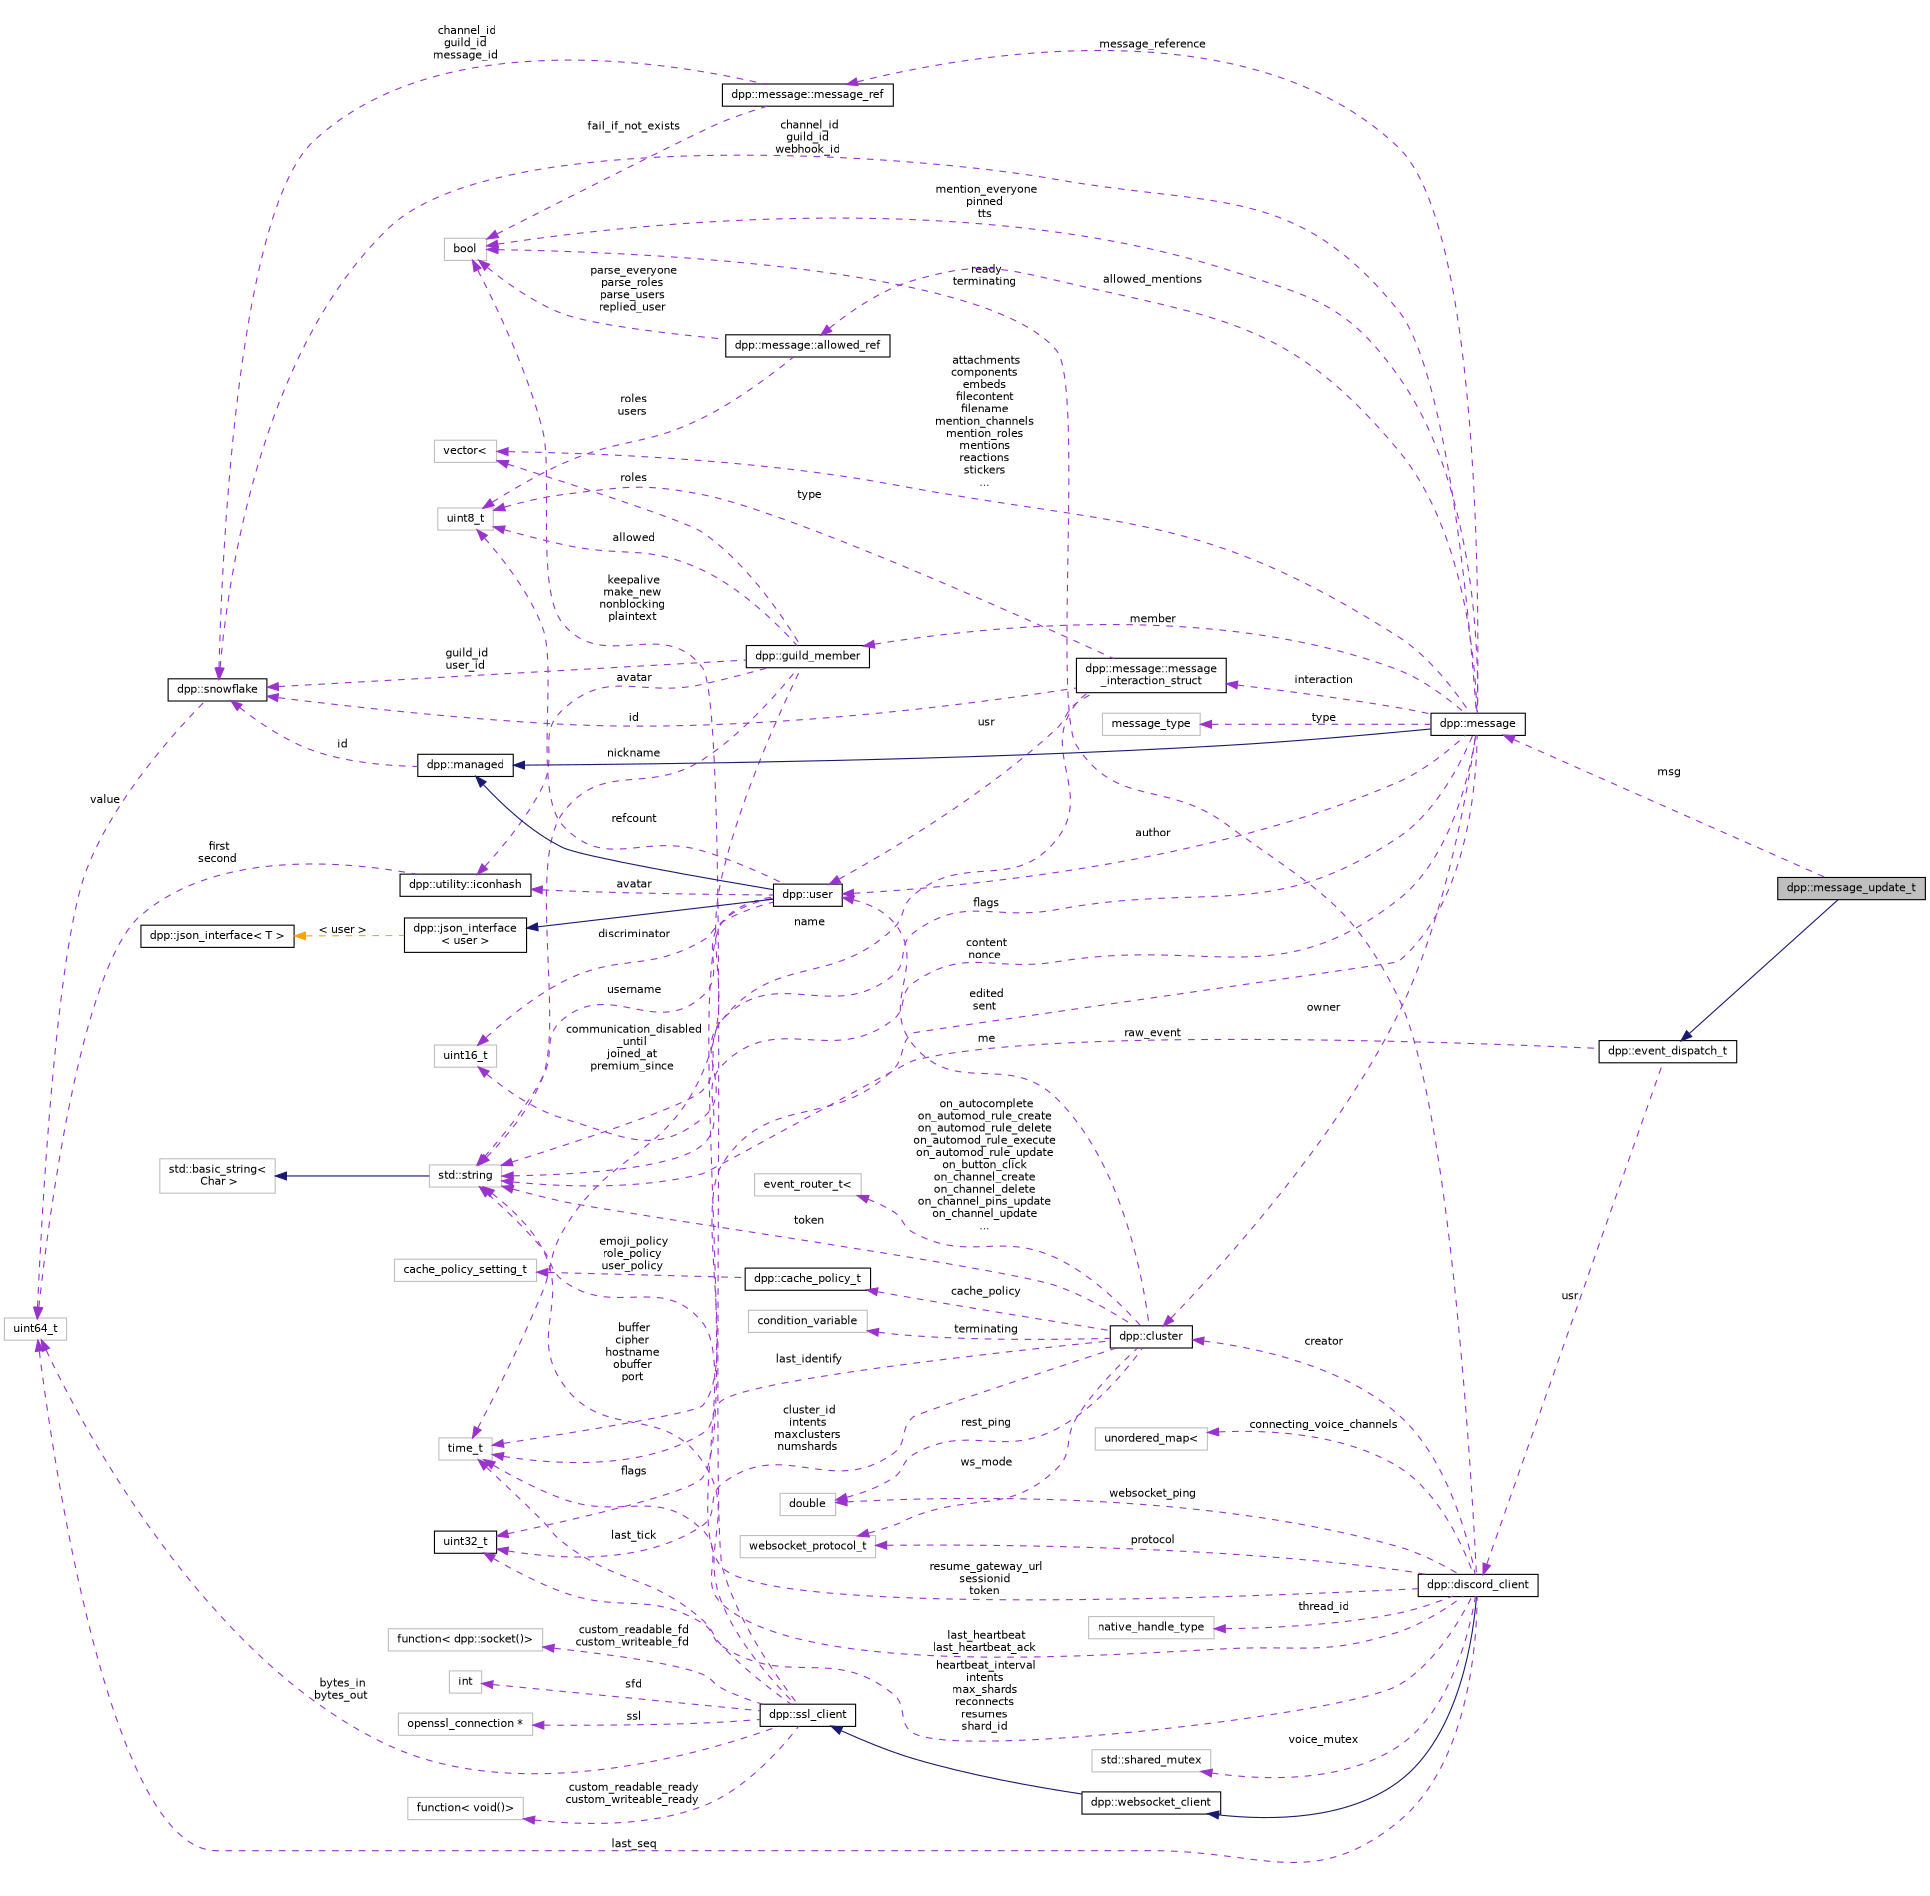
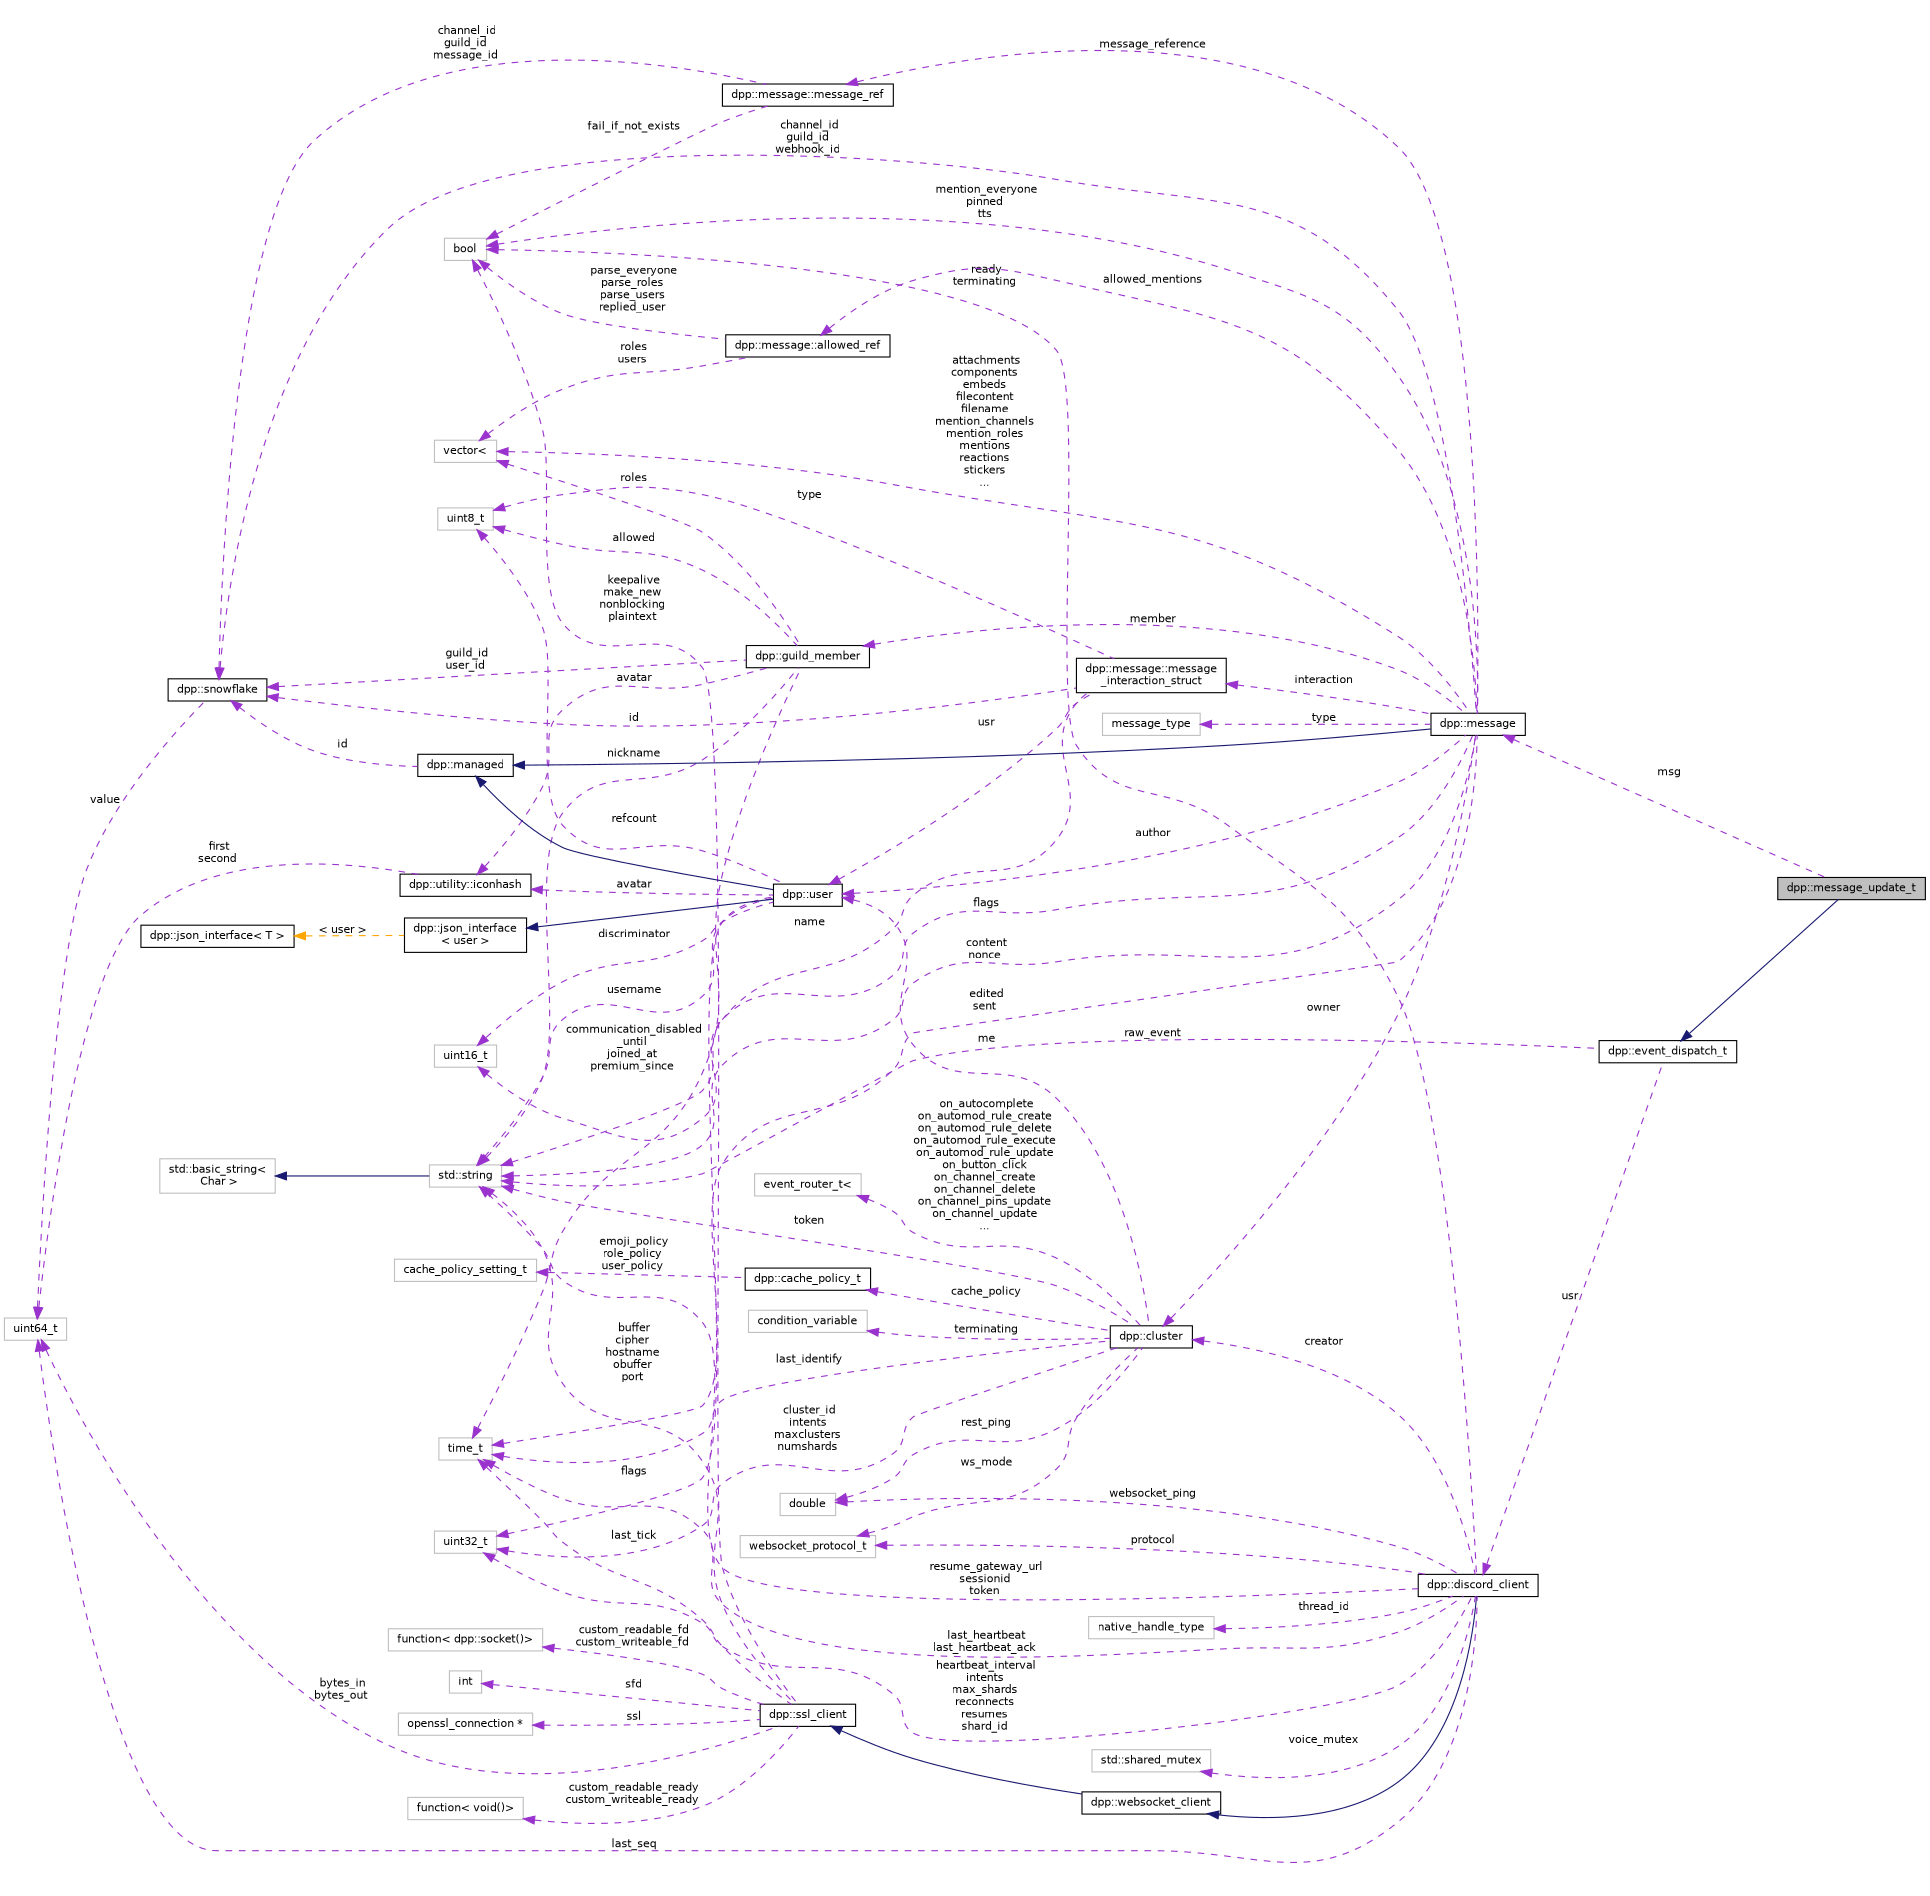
(648, 438) -> (614, 375)
(1151, 1439) -> none
(466, 1542) -> (466, 1542)
